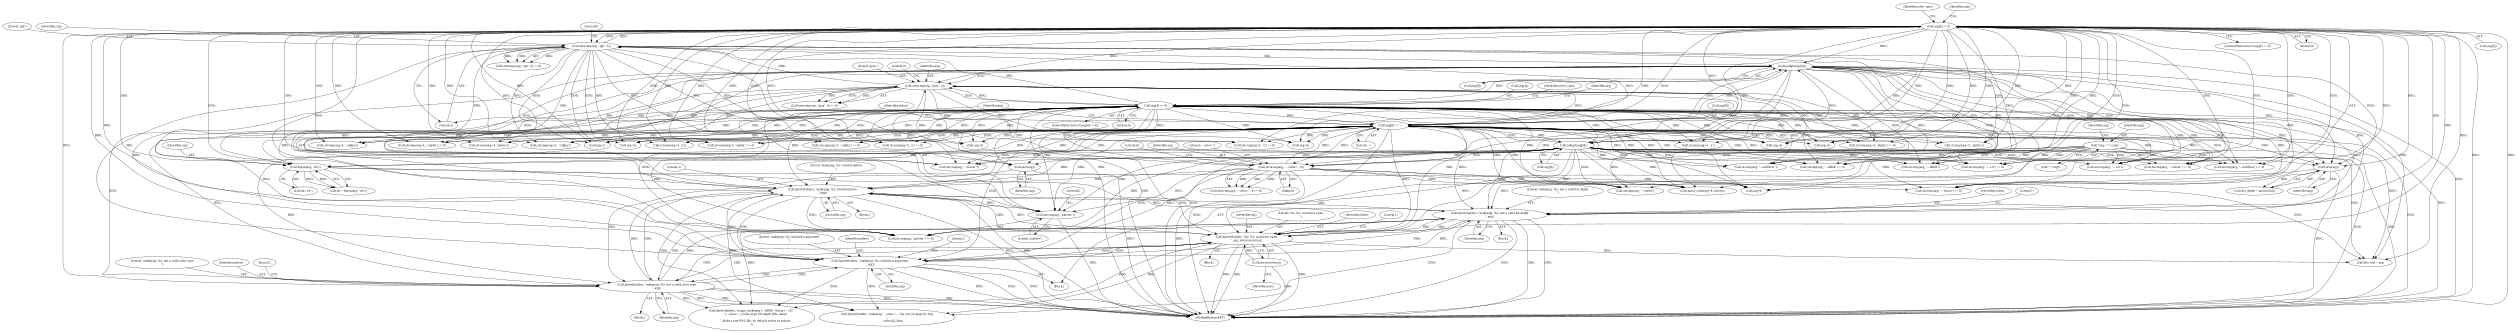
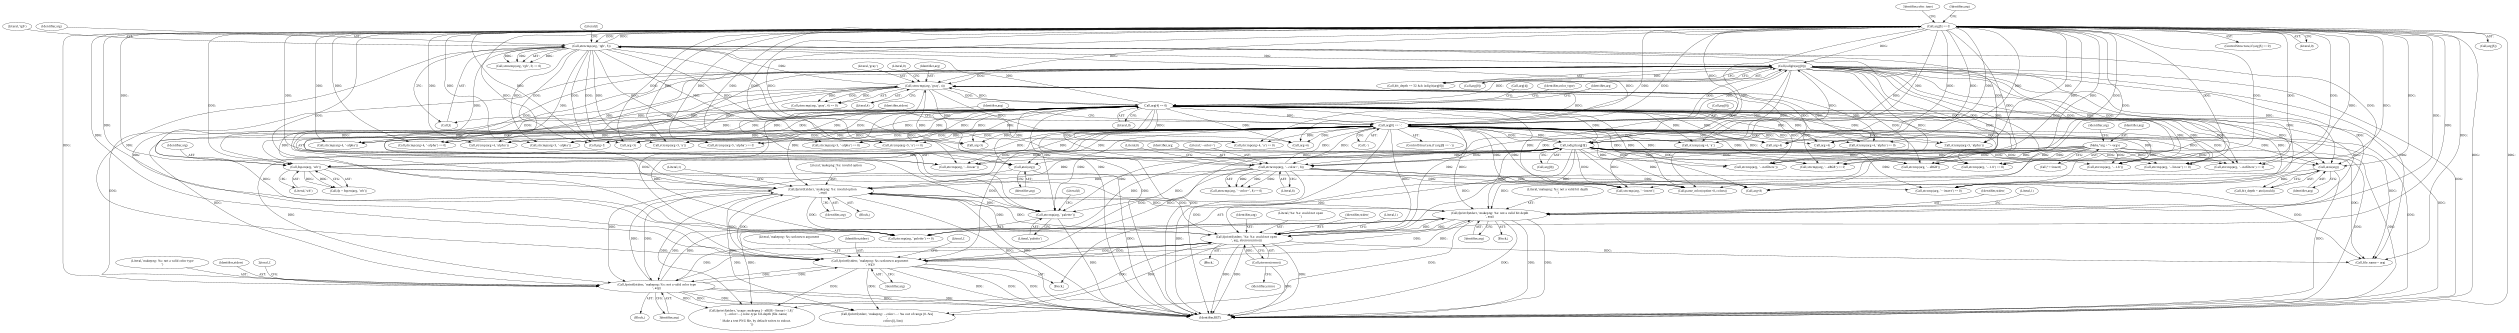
(2222, 28) -> (2224, 27)
(2230, 36) -> (2230, 36)
none -> (1416, 86)
(1510, 96) -> (1510, 96)
none -> (863, 106)
(2353, 106) -> (2353, 106)
(1619, 124) -> none
(446, 126) -> (446, 126)
(1075, 126) -> none
(1364, 145) -> (1364, 145)
none -> (1430, 145)
(2105, 145) -> (2105, 145)
(2051, 167) -> (2051, 167)
(1288, 191) -> (1288, 191)
(1703, 191) -> (1703, 191)
(2370, 263) -> (2370, 263)
(1263, 286) -> (1263, 286)
(1210, 318) -> (1210, 318)
